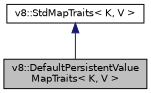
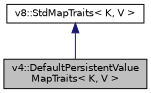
(75, 74) -> (75, 74)
